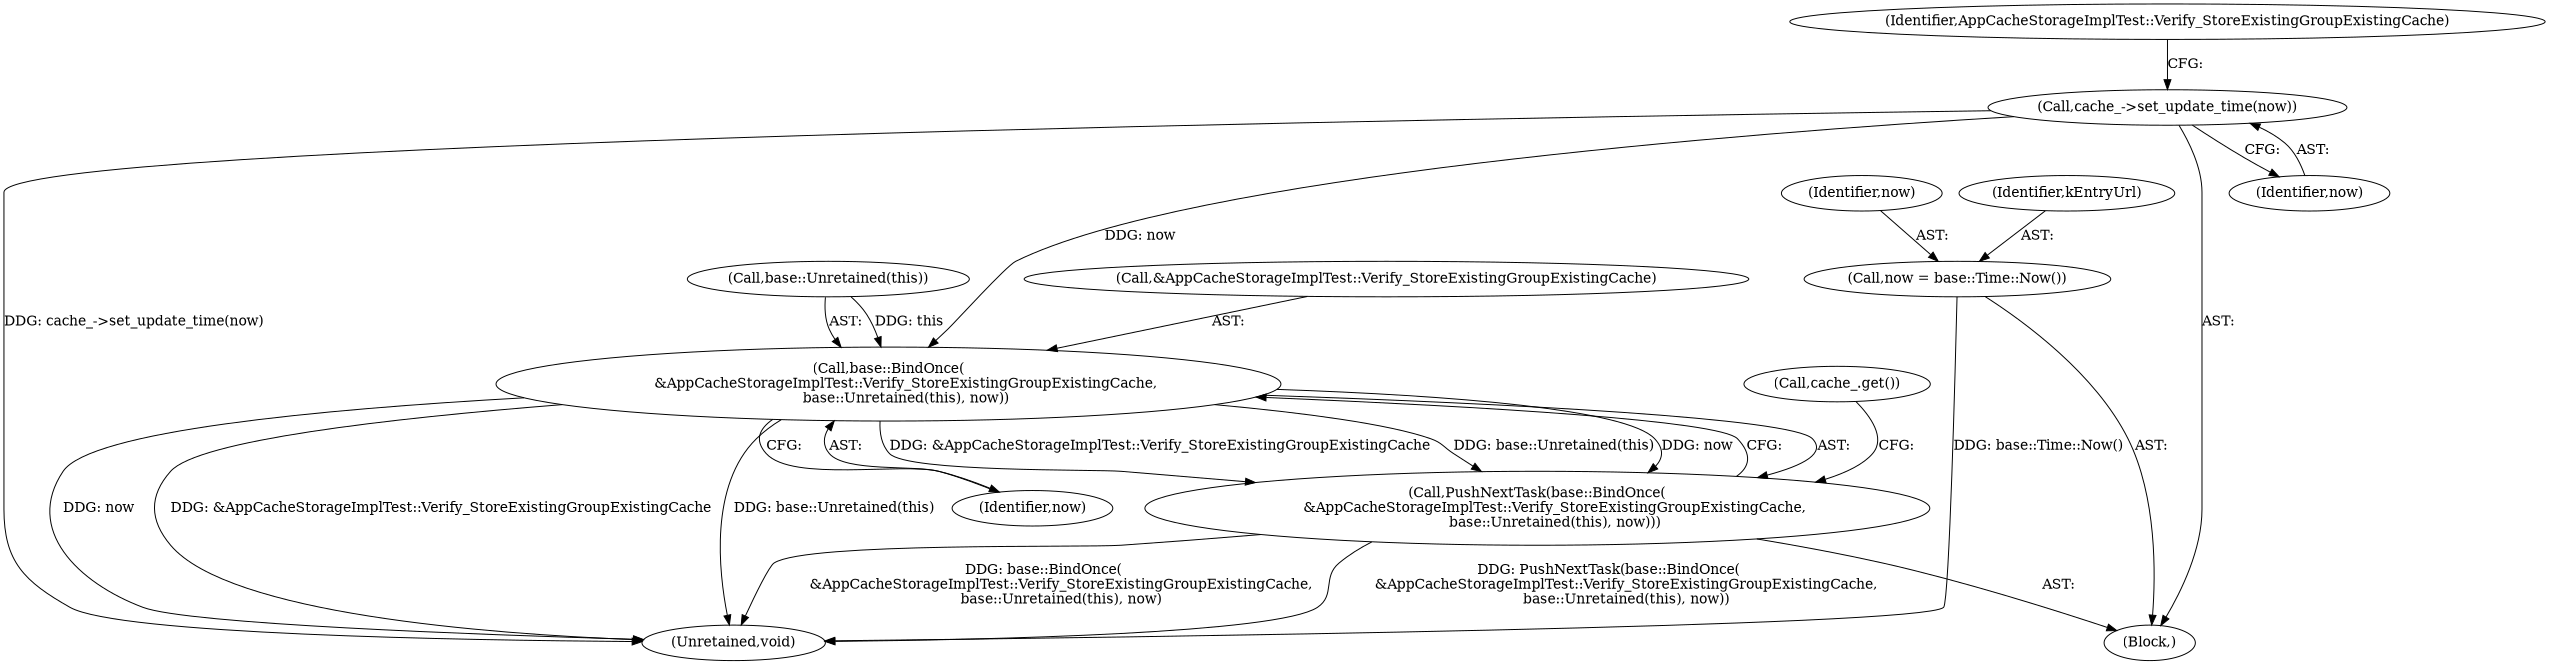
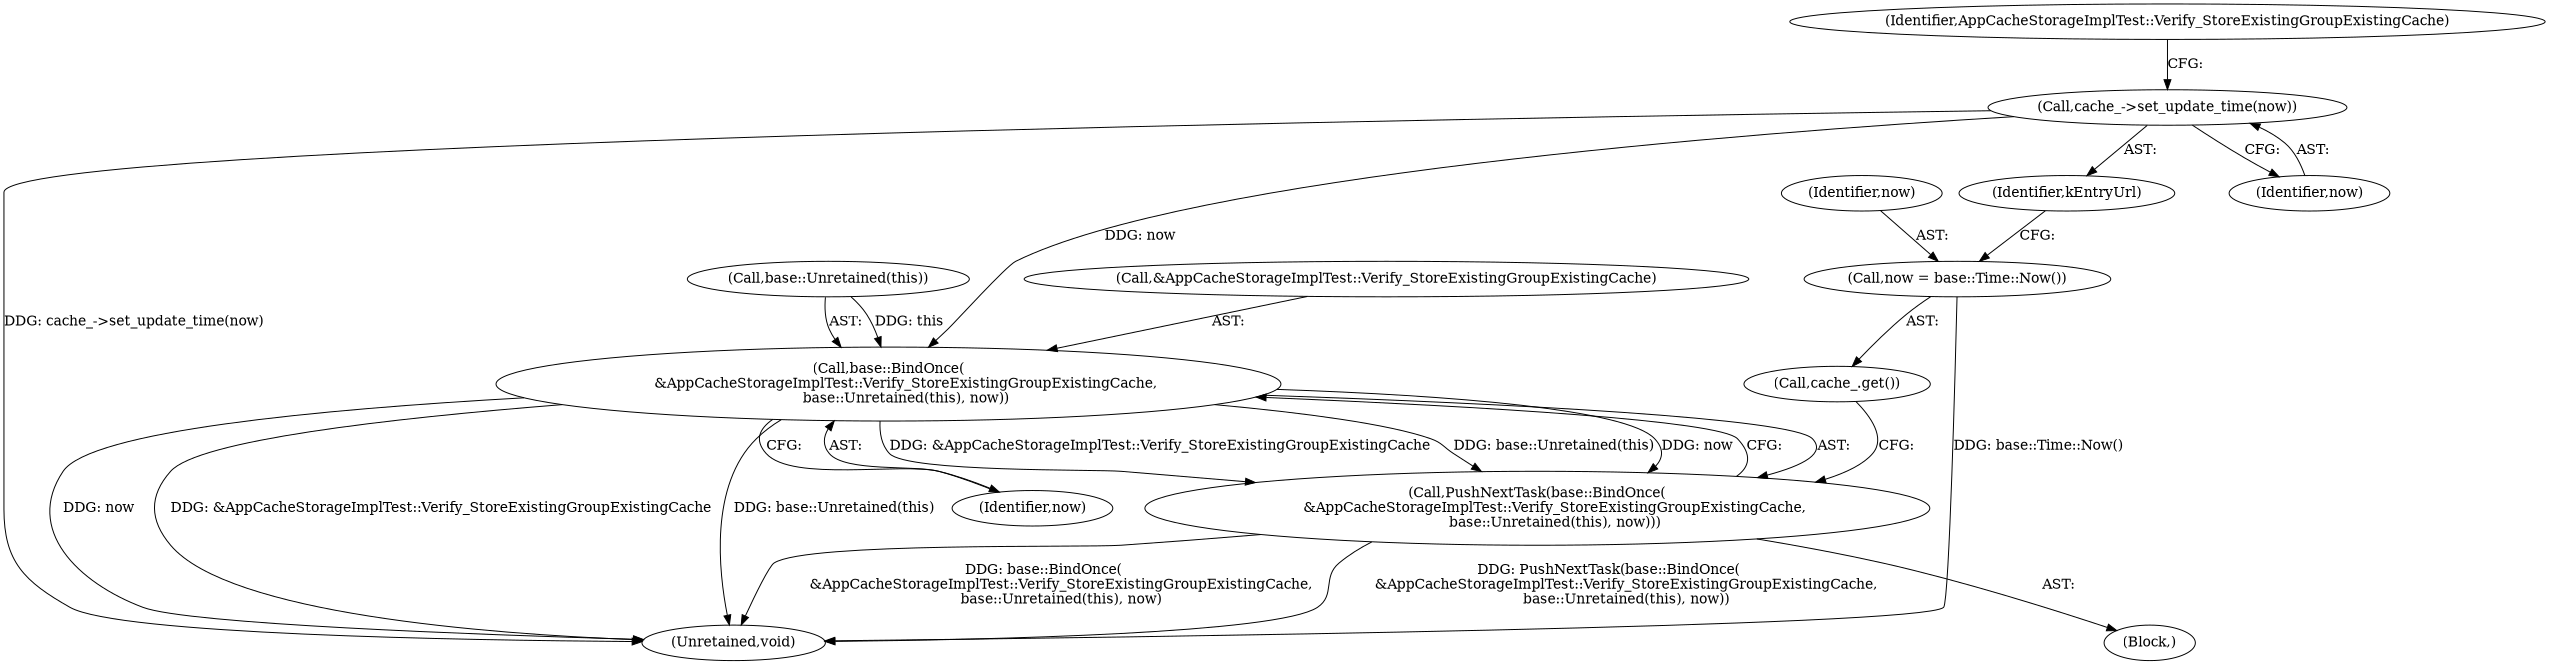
(2040, 236) -> (2040, 236)
(2202, 372) -> (2121, 147)
(2122, 429) -> (1893, 326)
